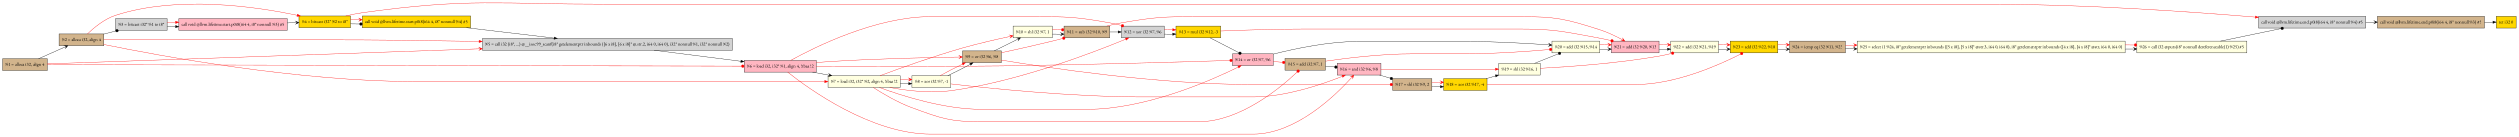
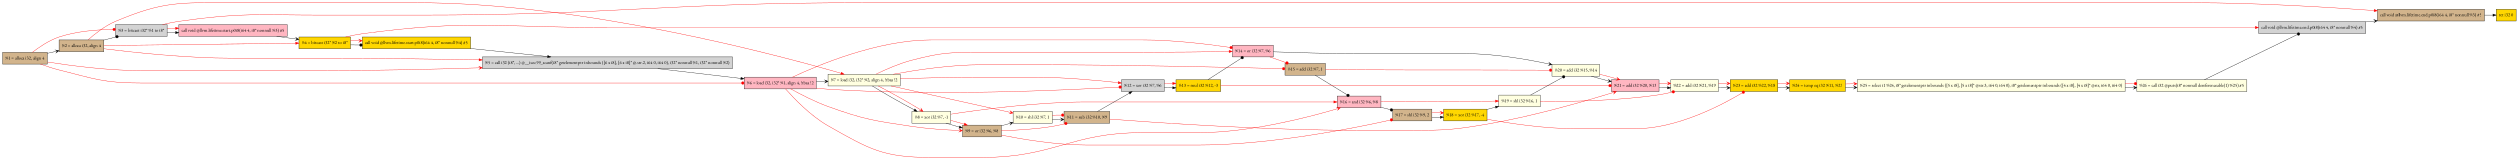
none -> (1268, 3)
none -> (70, 34)
(1817, 47) -> (1817, 86)
